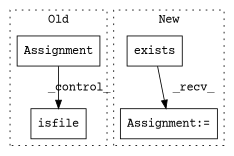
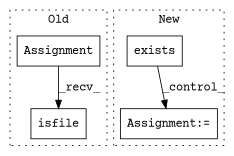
(79, 87) -> (79, 87)
(194, 87) -> (194, 87)
